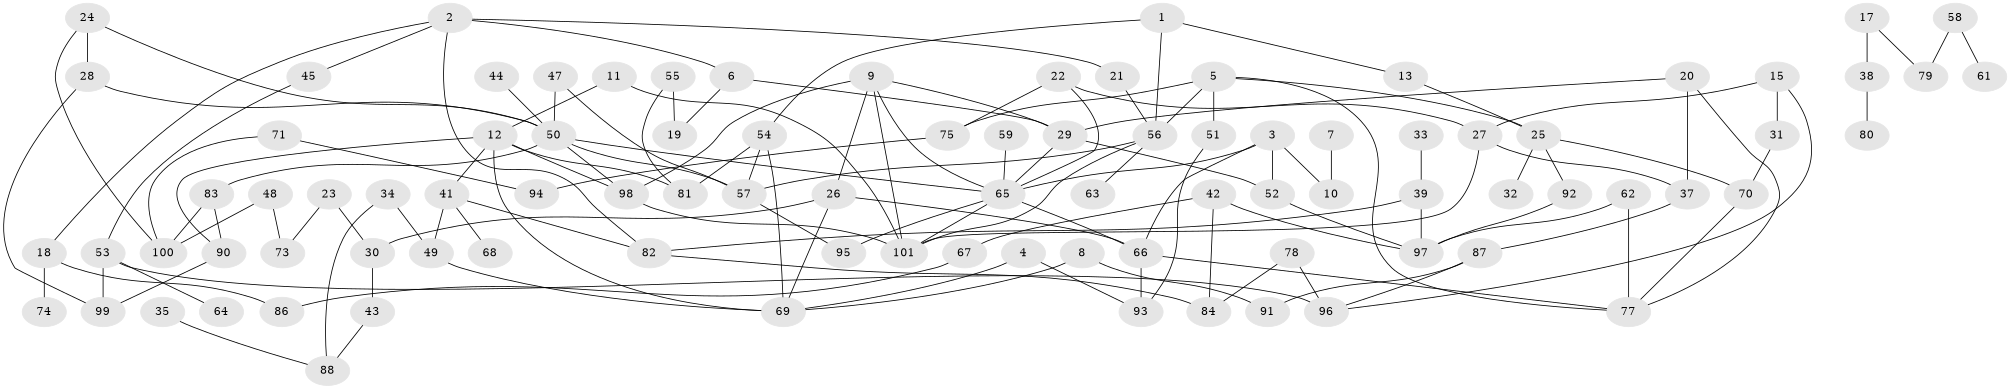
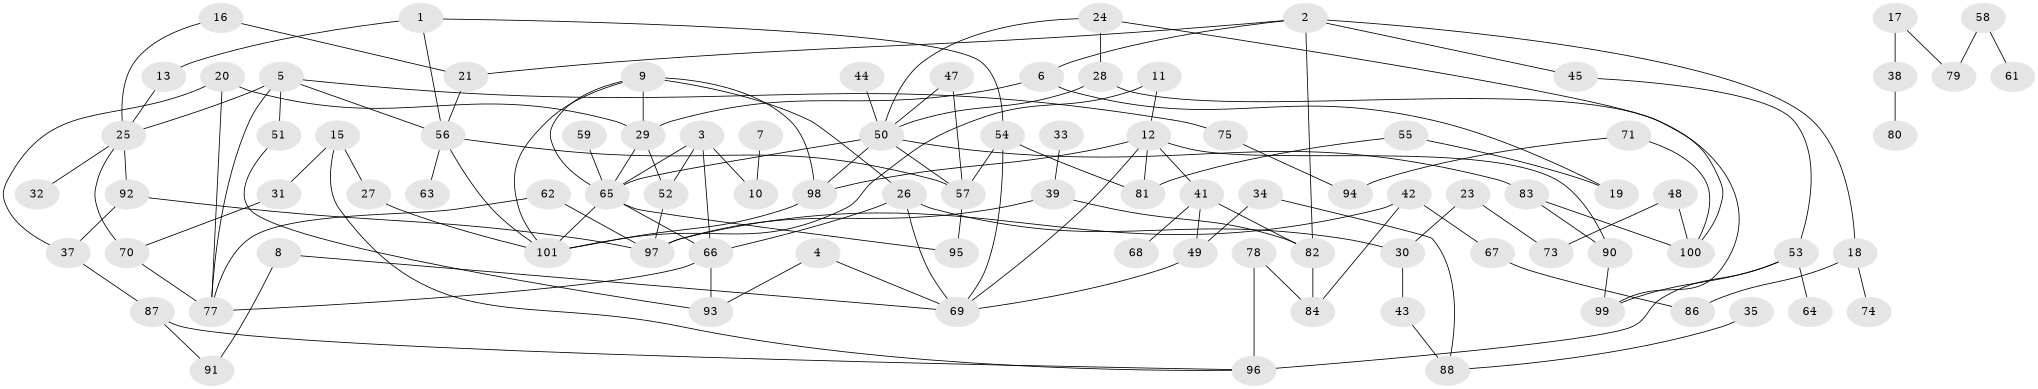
none -> (221, 18)
(1059, 77) -> none
(1584, 165) -> (98, 224)
